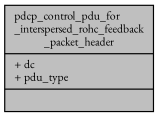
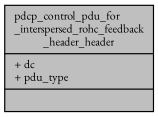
(79, 42) -> (79, 42)
